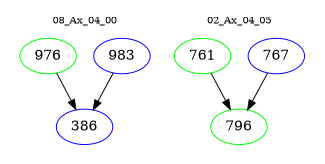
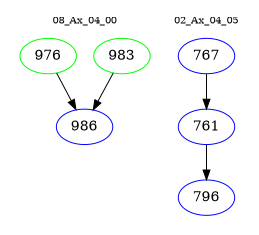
(122, 56) -> (122, 56)
(203, 56) -> (206, 127)
(260, 87) -> (206, 87)
(85, 127) -> (85, 127)
(239, 127) -> (206, 198)
